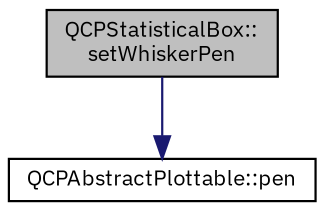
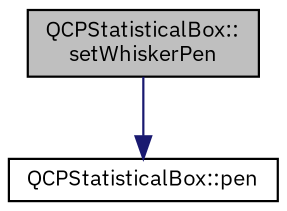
(162, 180) -> (143, 180)
